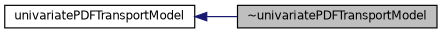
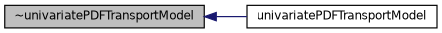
(222, 17) -> (232, 17)
